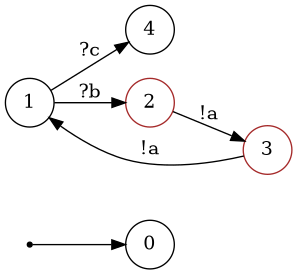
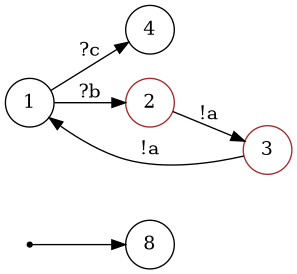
(150, 245) -> (150, 245)
